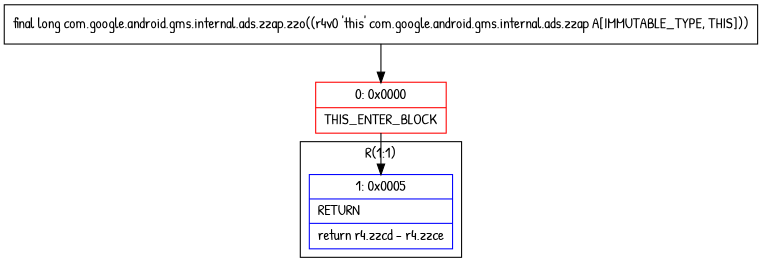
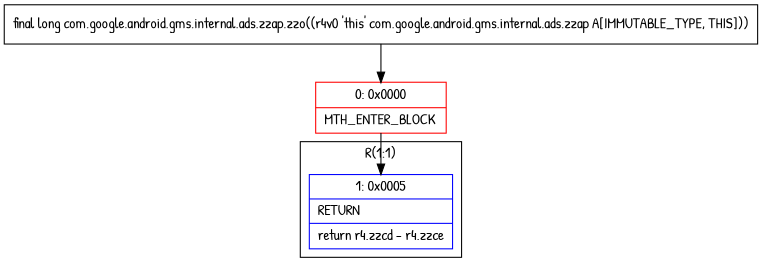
(381, 120) -> (380, 120)
